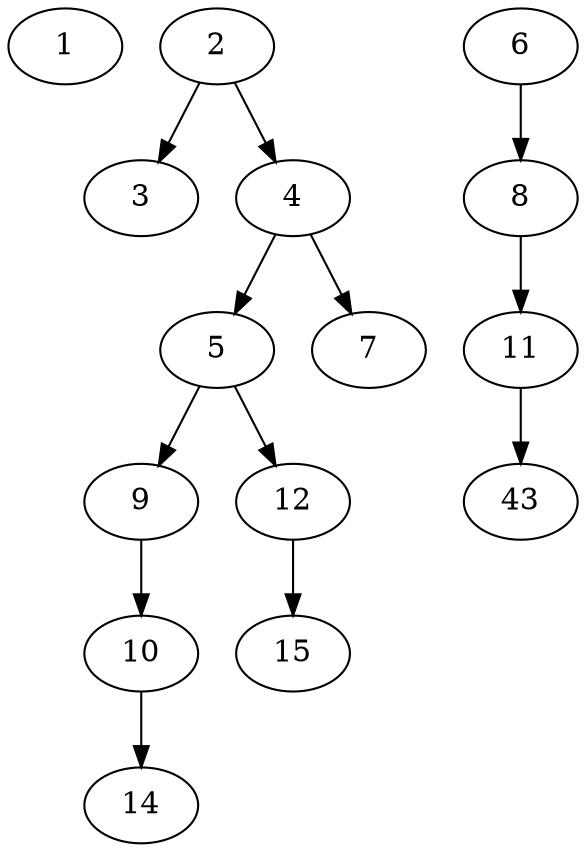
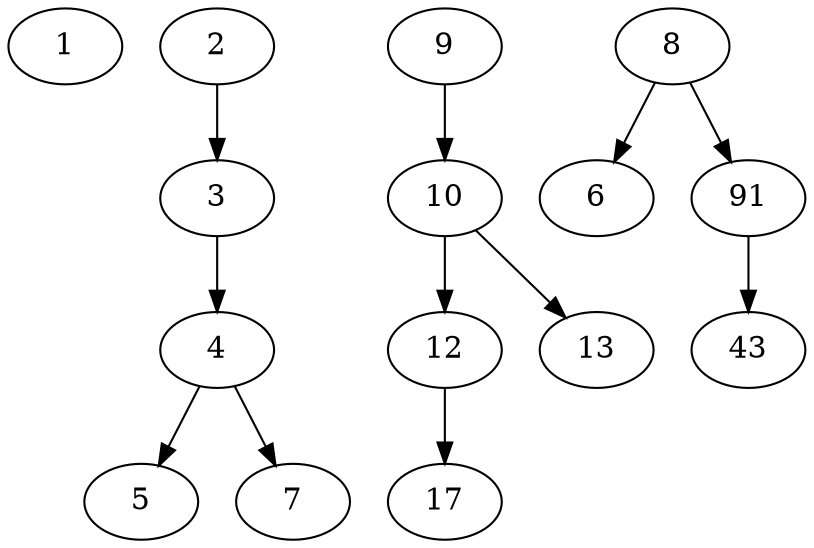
(521, 112) -> (639, 113)
(250, 113) -> (217, 264)
(521, 350) -> (748, 198)
(184, 416) -> none
(250, 416) -> (445, 264)
(293, 654) -> (445, 502)
(141, 805) -> (597, 350)
